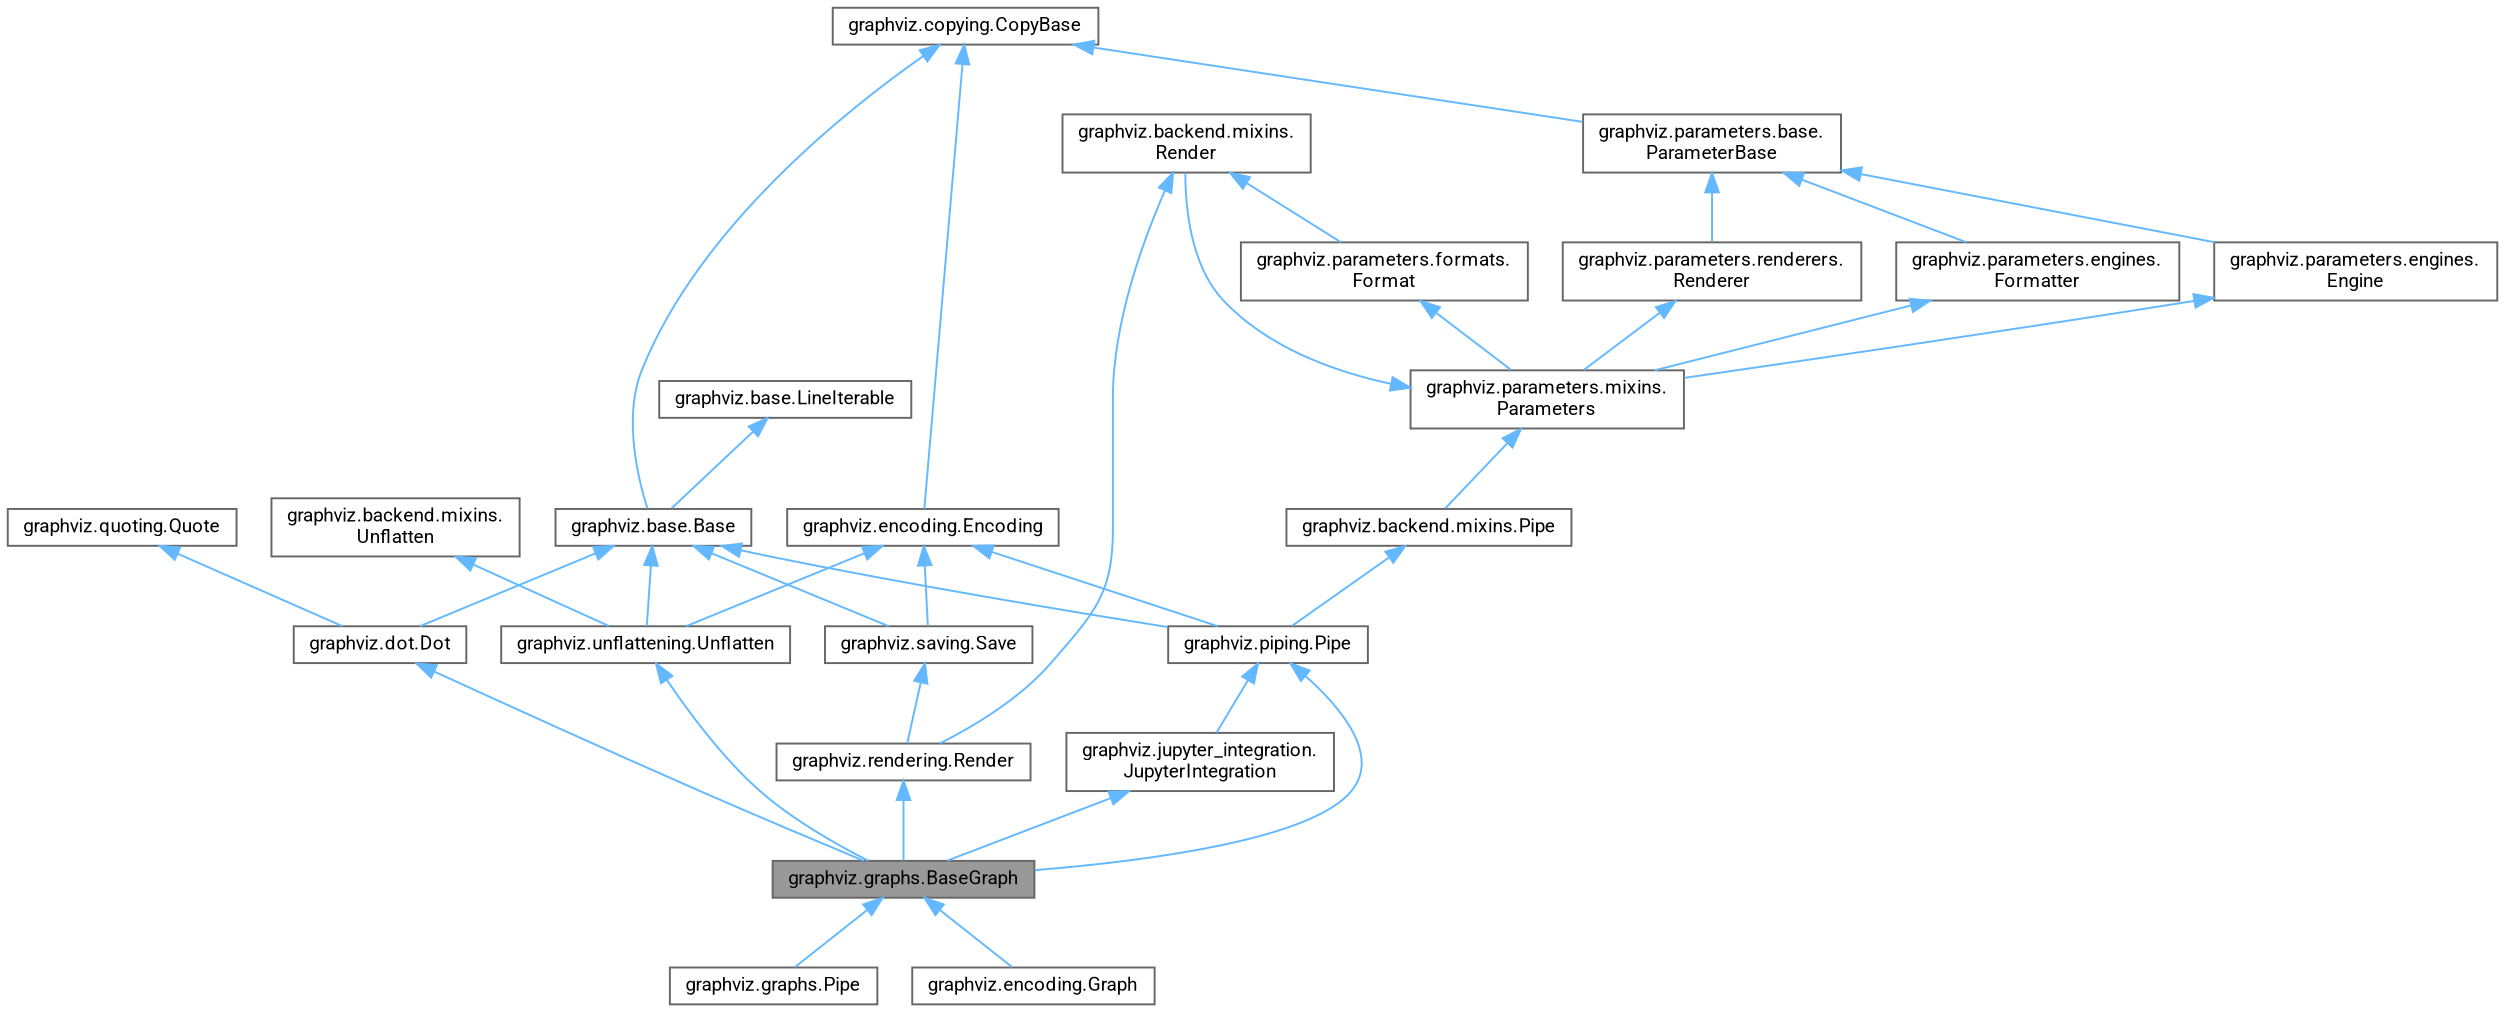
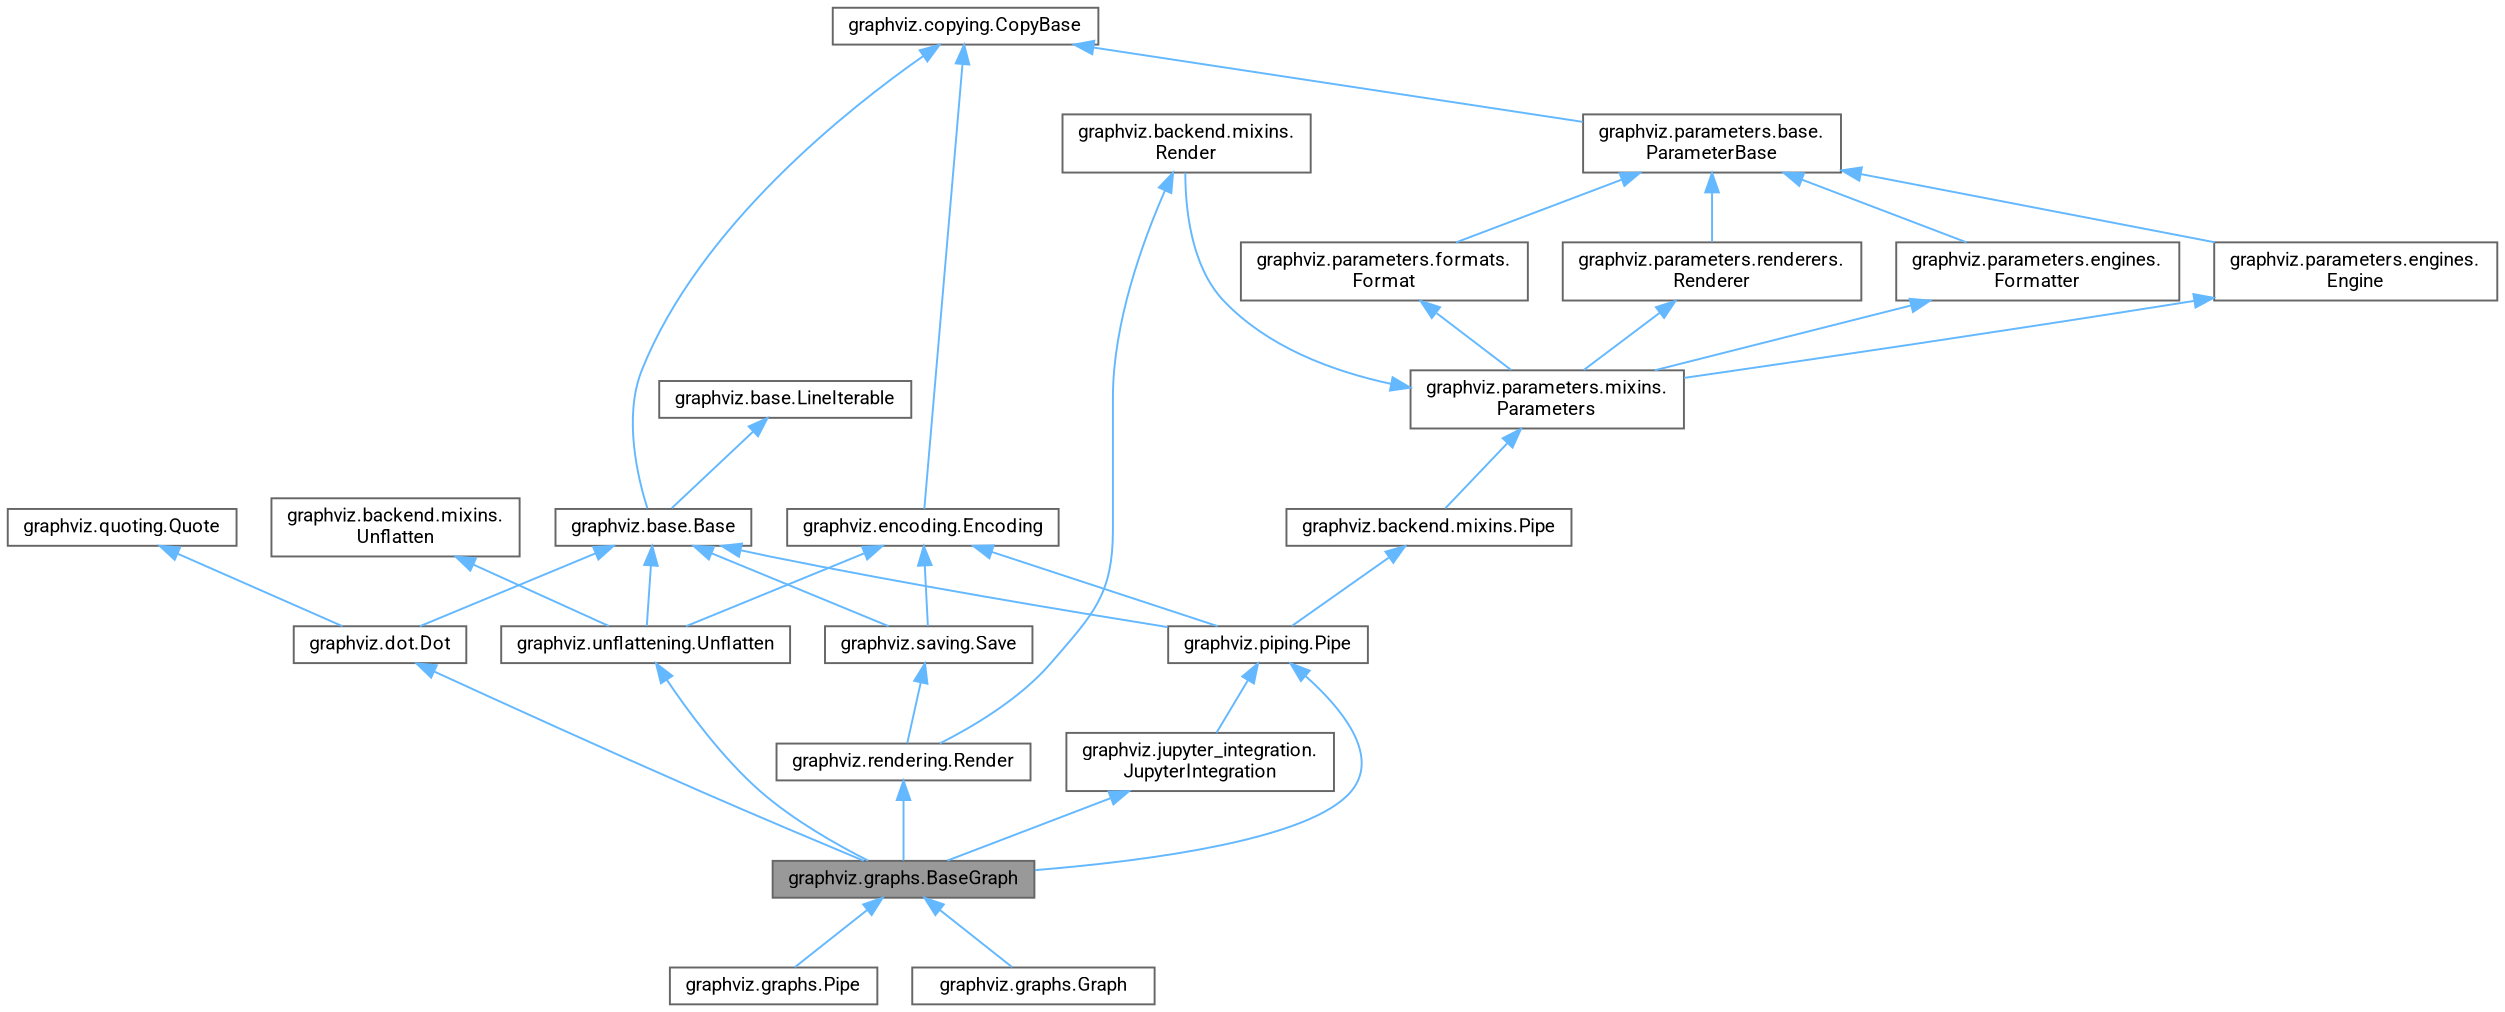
(1294, 213) -> (1539, 211)
(1033, 986) -> (1033, 986)
